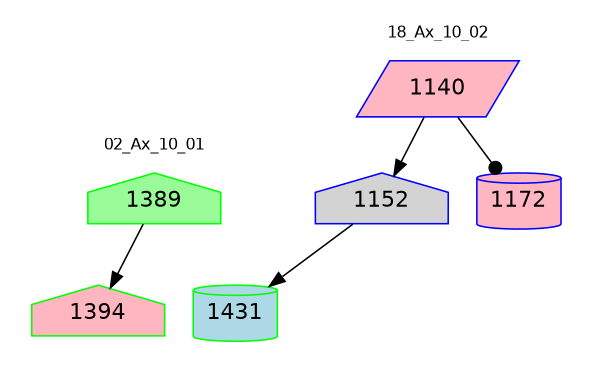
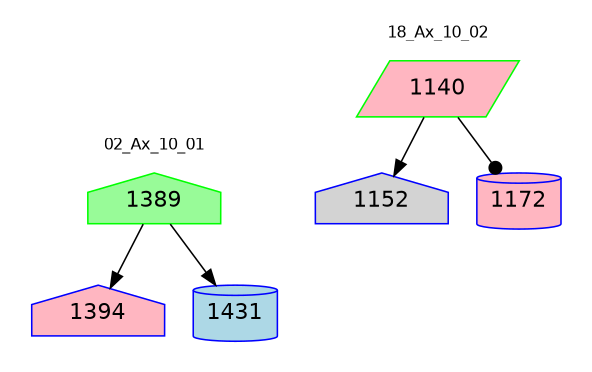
(438, 89) -> (438, 89)
(316, 252) -> (188, 248)
(98, 313) -> (98, 313)
(235, 313) -> (235, 313)
